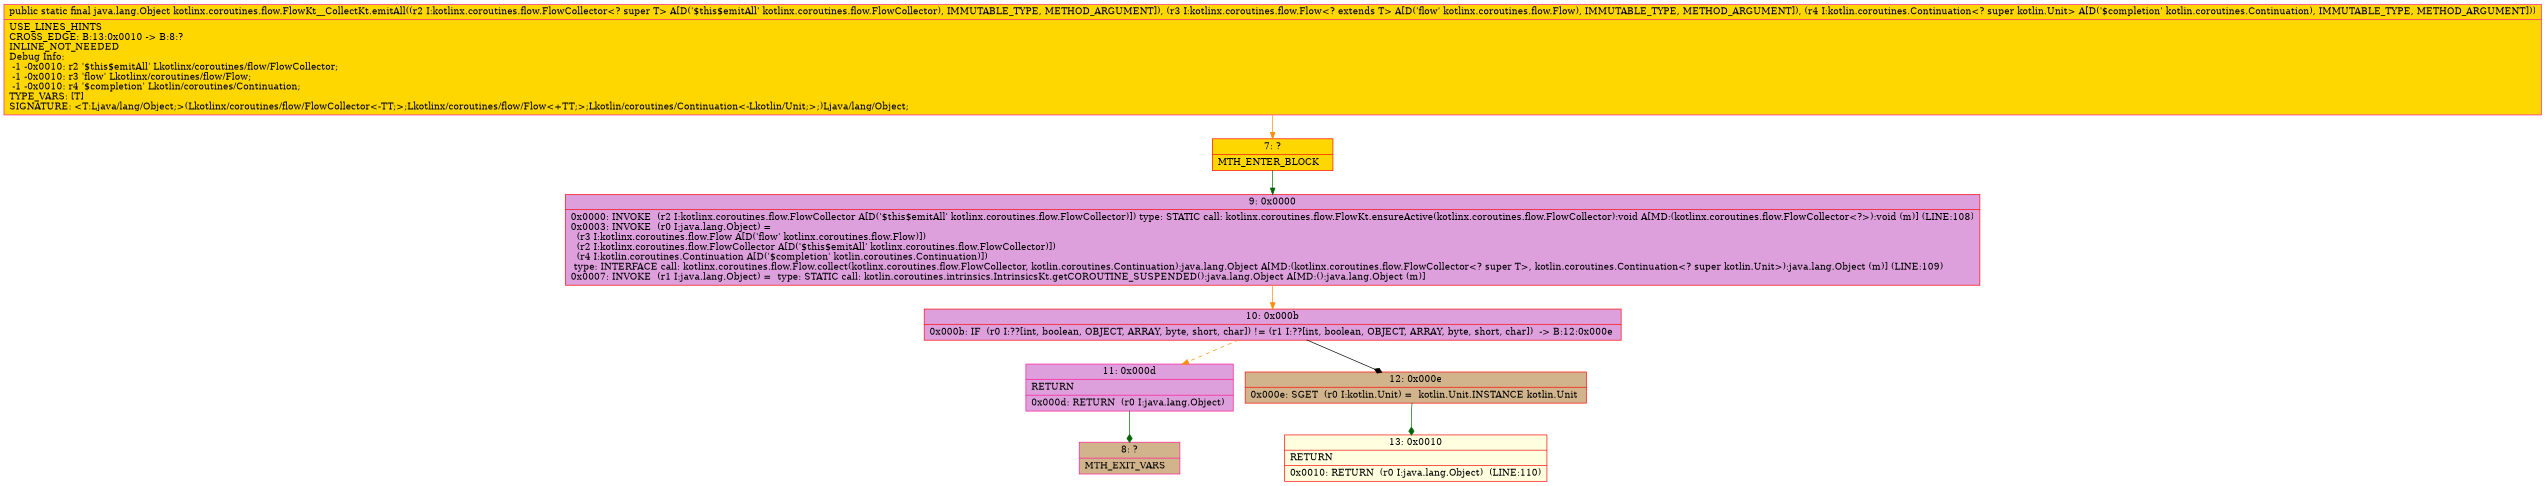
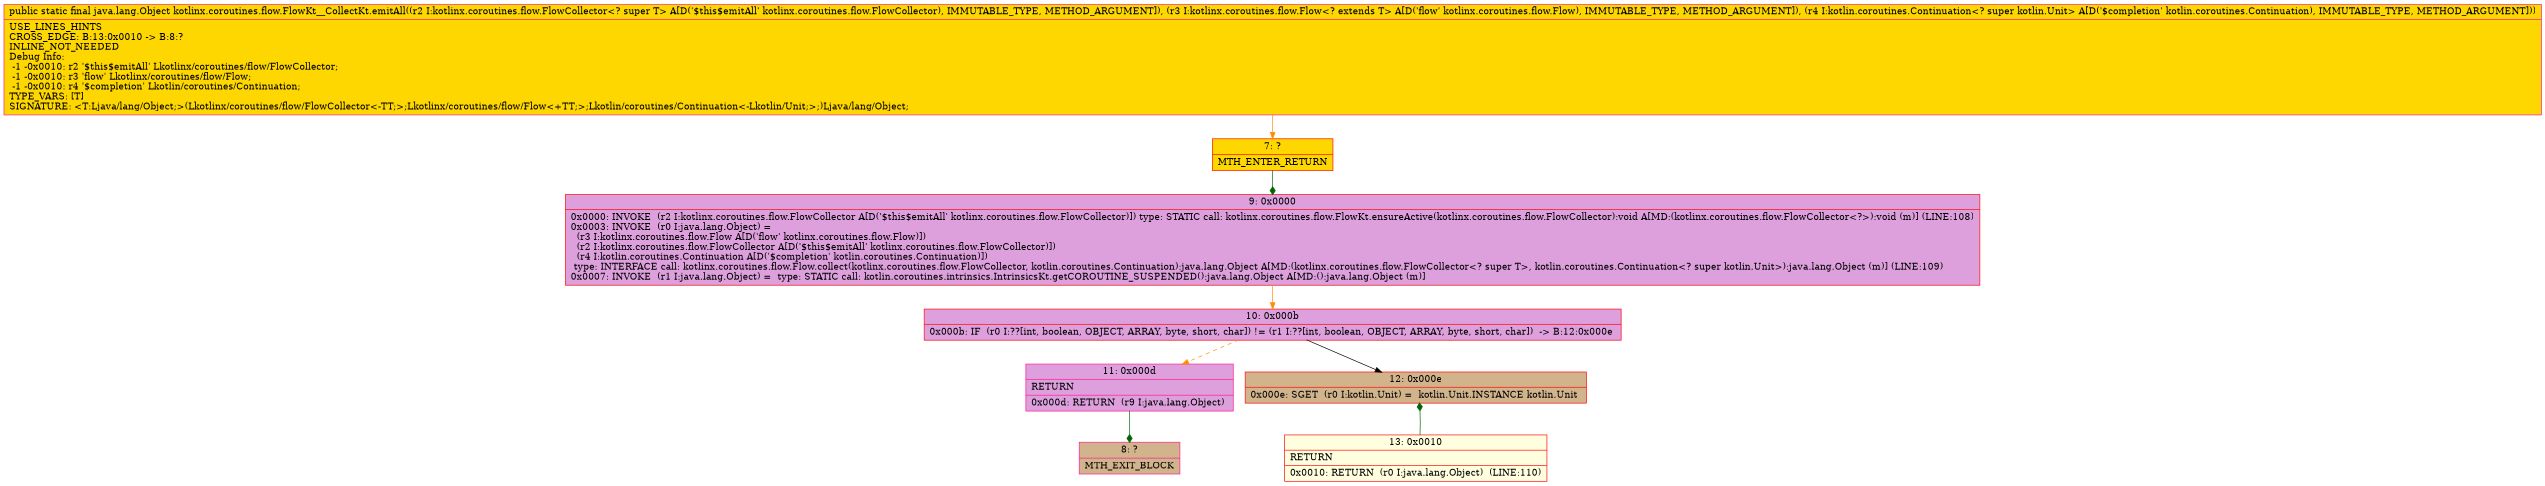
(1269, 162) -> (1273, 162)
(1273, 179) -> (1273, 179)
(1341, 355) -> (1341, 355)
(1130, 403) -> (1130, 403)
(1411, 415) -> (1420, 423)
(1125, 466) -> (1130, 466)
